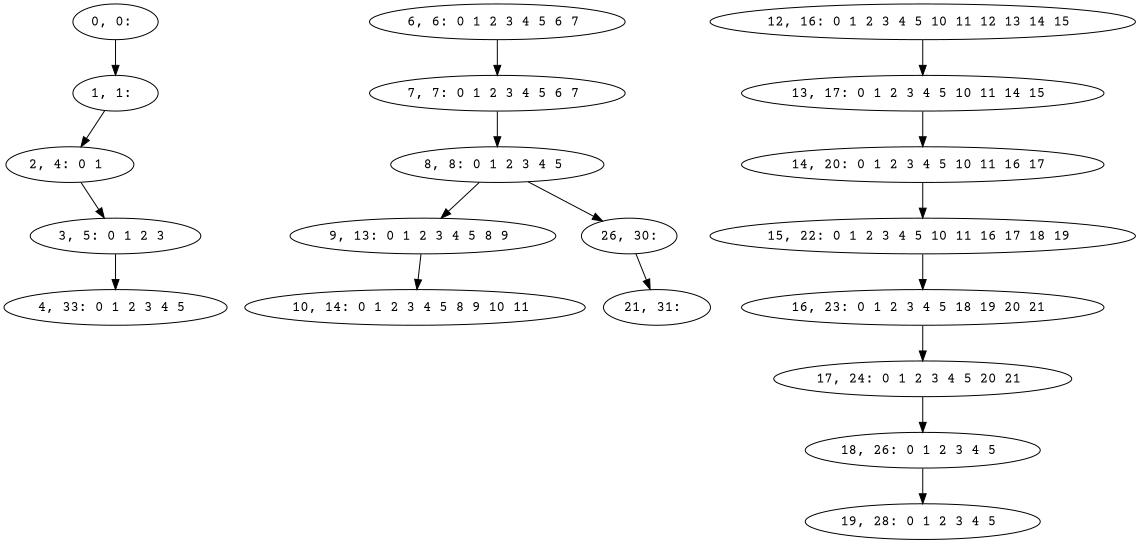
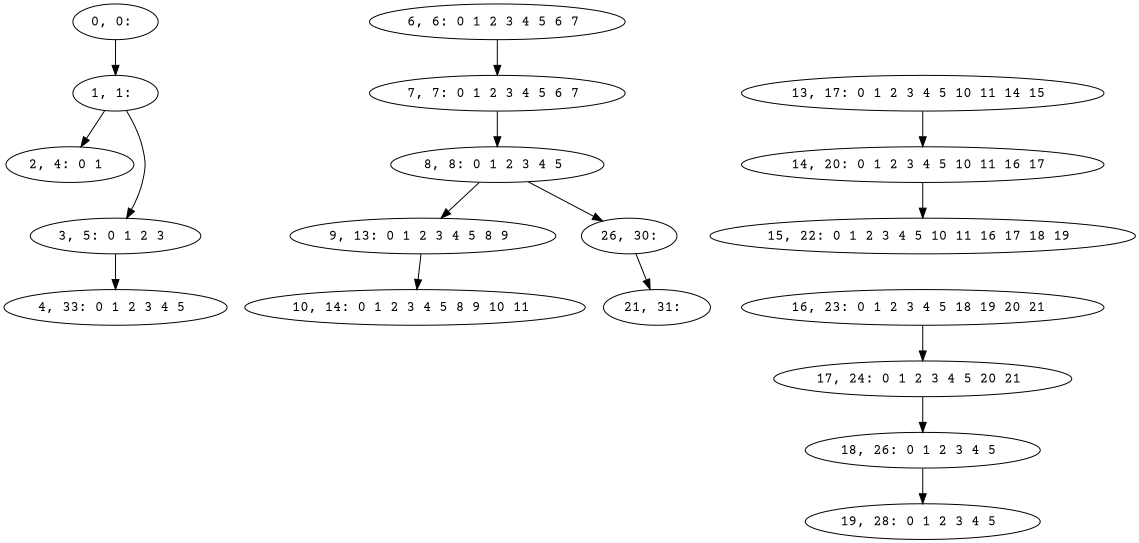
(923, 22) -> none
(90, 196) -> (145, 160)
(923, 267) -> none
